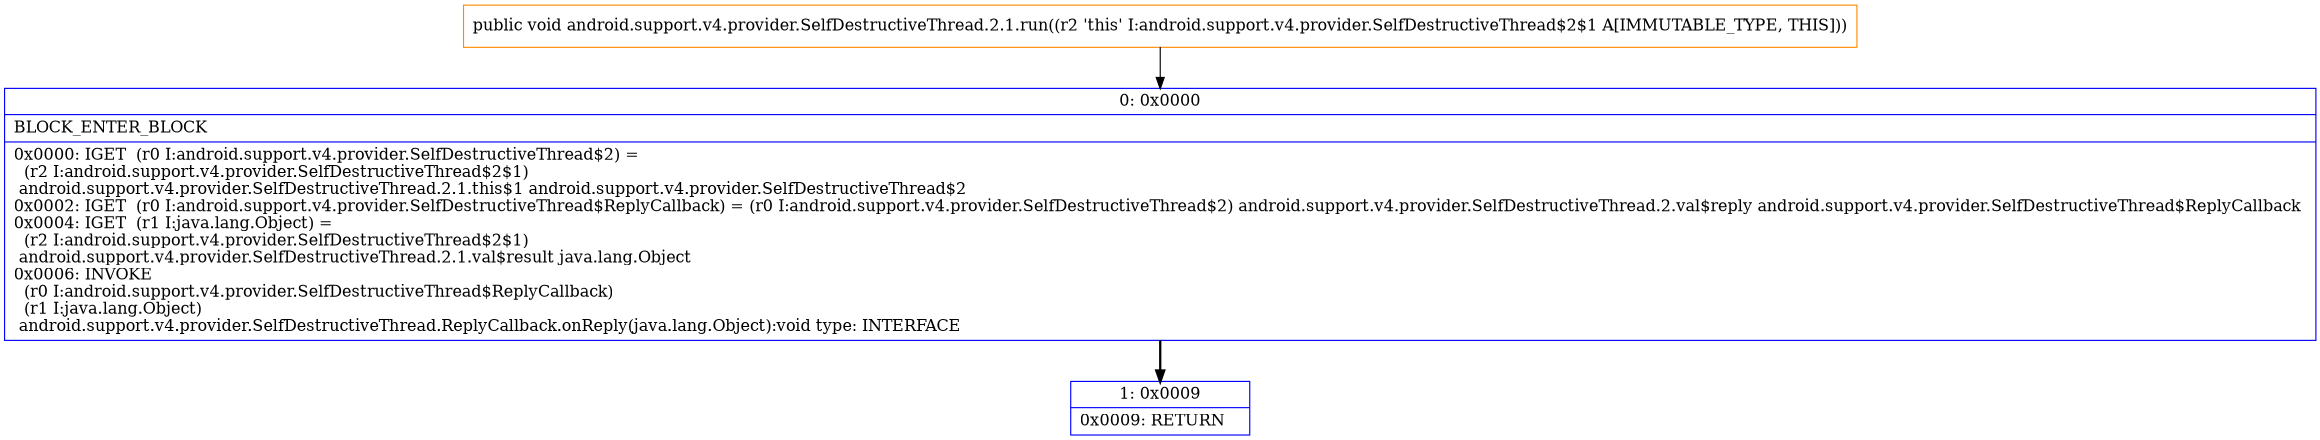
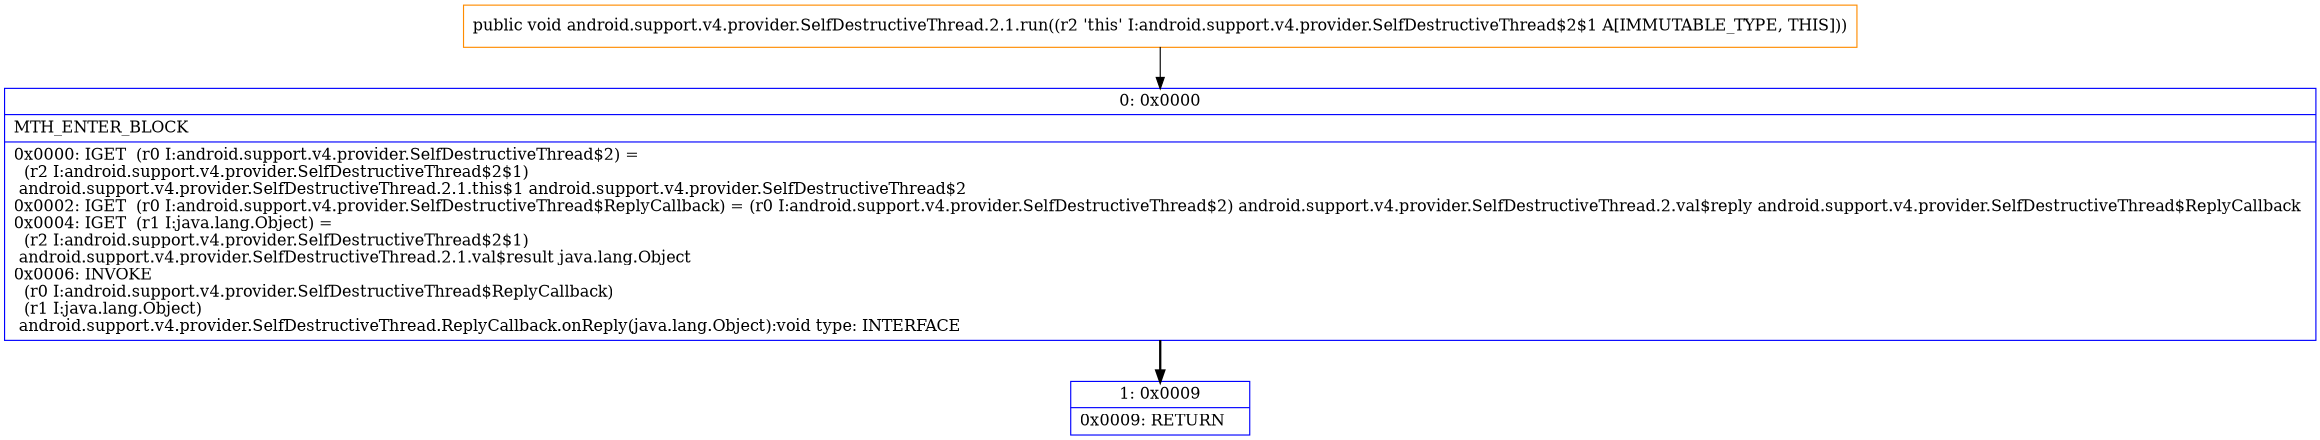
(111, 128) -> (101, 128)
